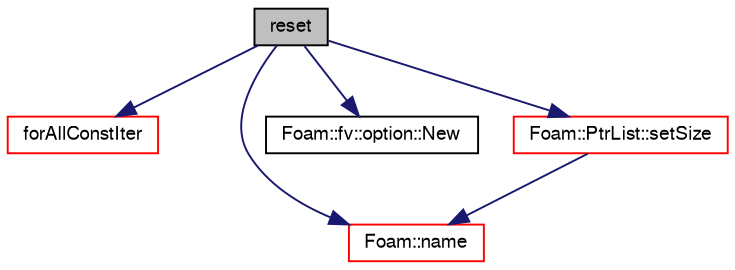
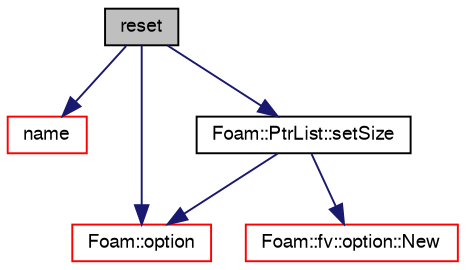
(326, 74) -> (324, 180)
(83, 135) -> (47, 135)
(372, 135) -> (352, 243)
(621, 135) -> (304, 135)
(416, 243) -> (142, 243)
